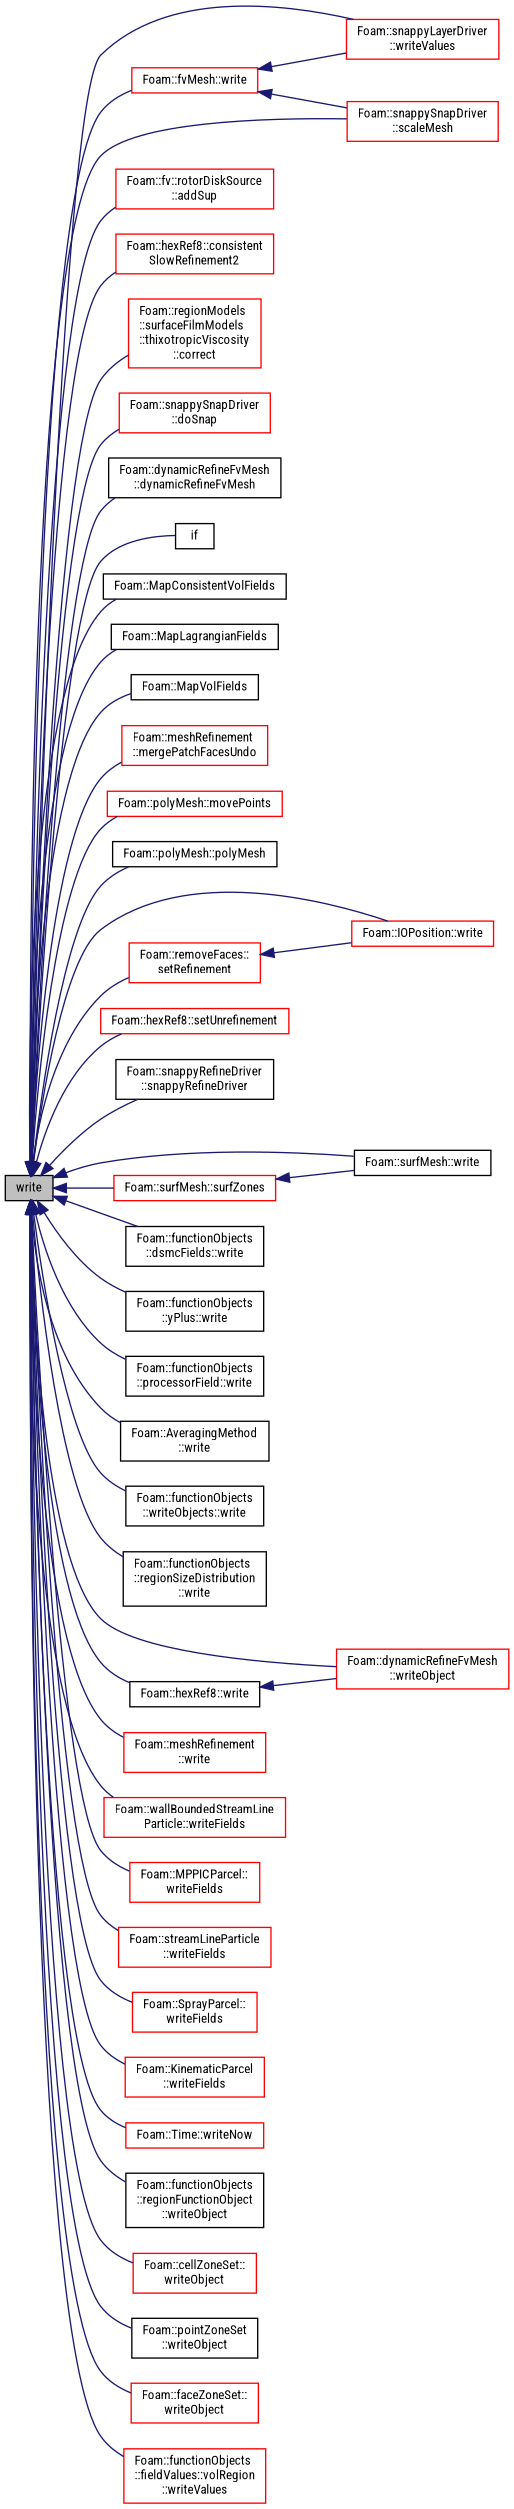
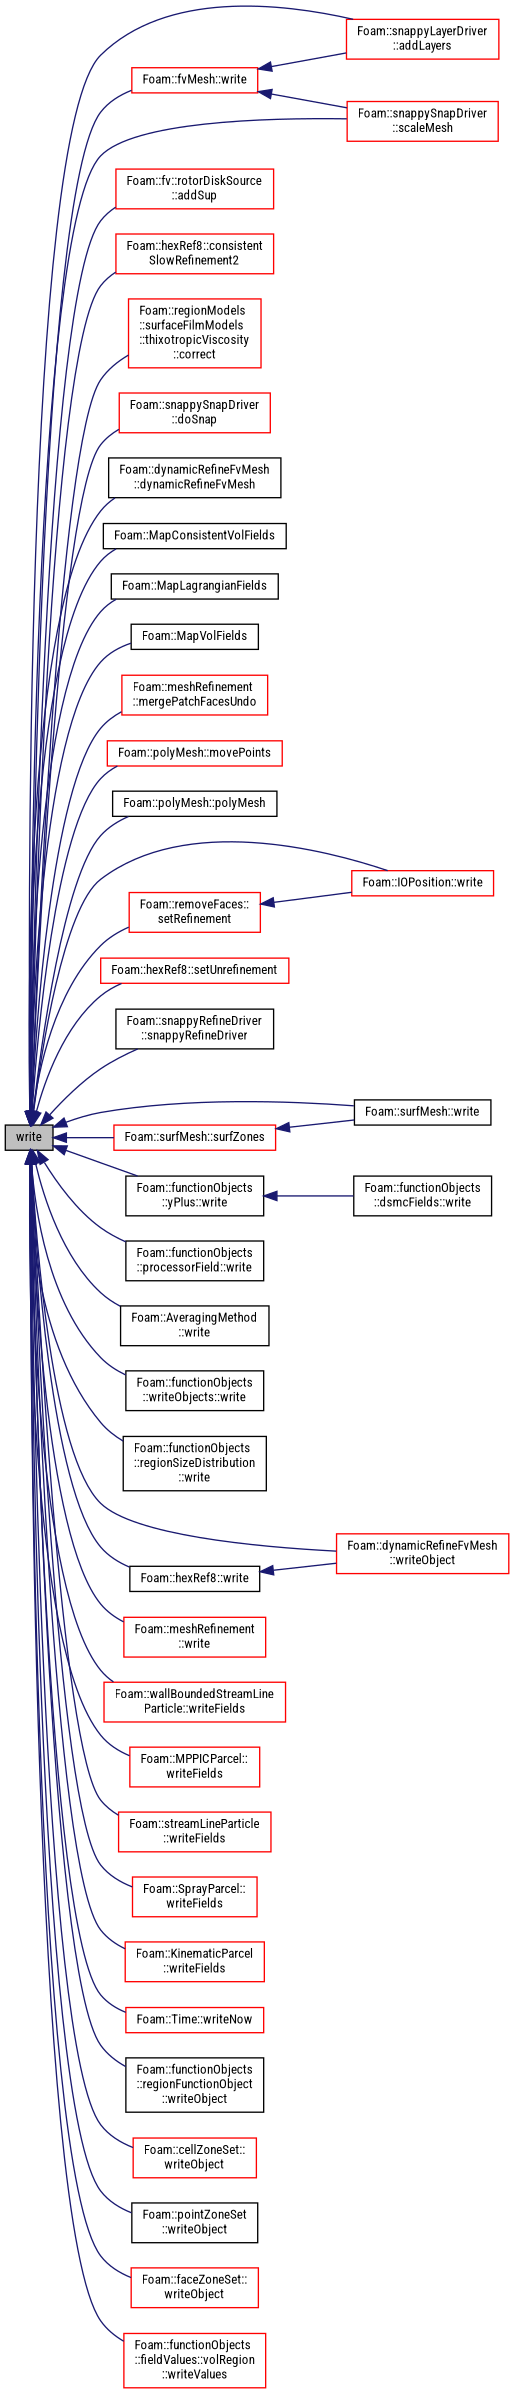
(423, 39) -> (423, 39)
(195, 536) -> none
(102, 1214) -> (315, 1196)
